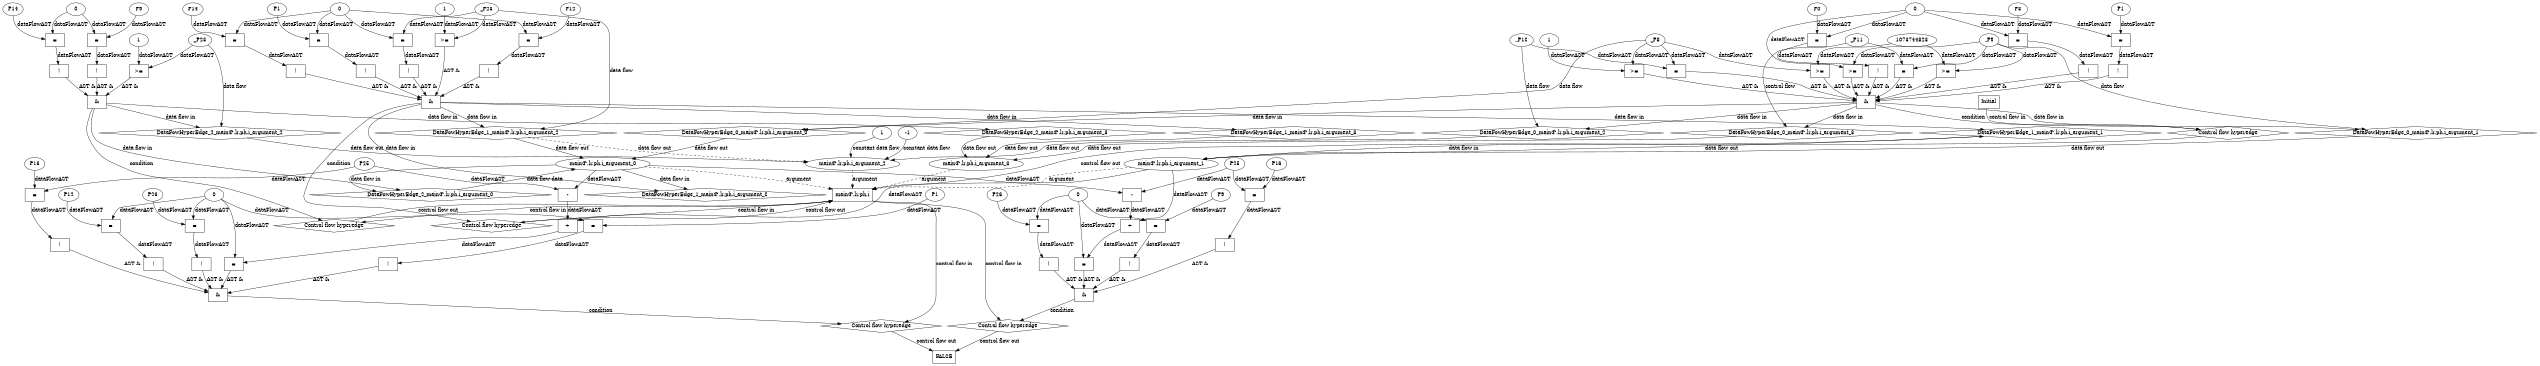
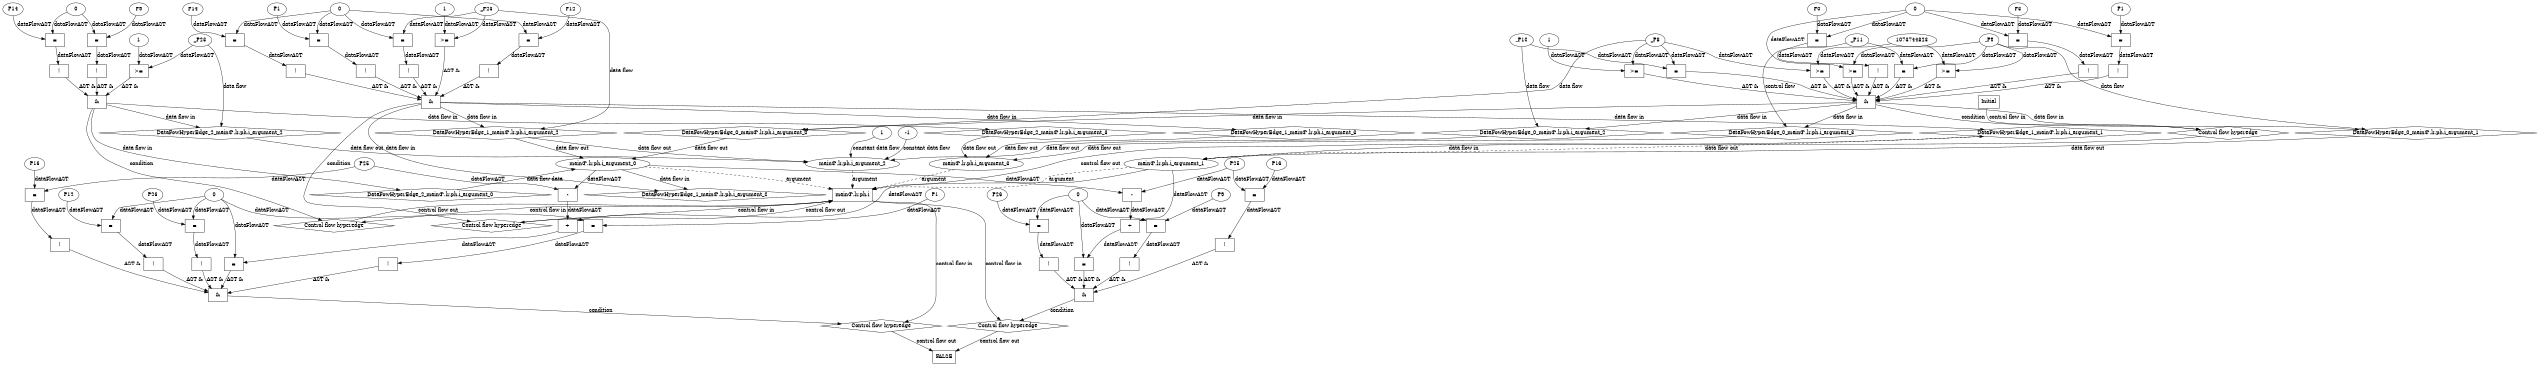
(1595, 148) -> (1595, 148)
(673, 154) -> (673, 154)
(432, 168) -> none
